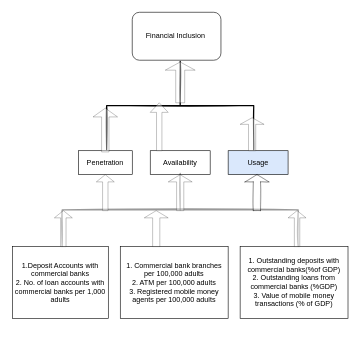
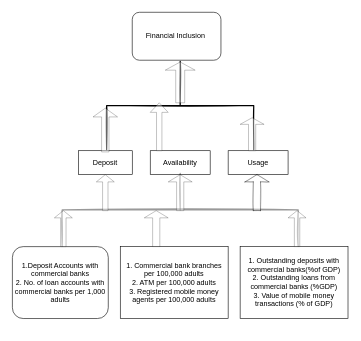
(105, 163) -> (105, 163)
(258, 163) -> (258, 163)
(60, 283) -> (60, 283)
